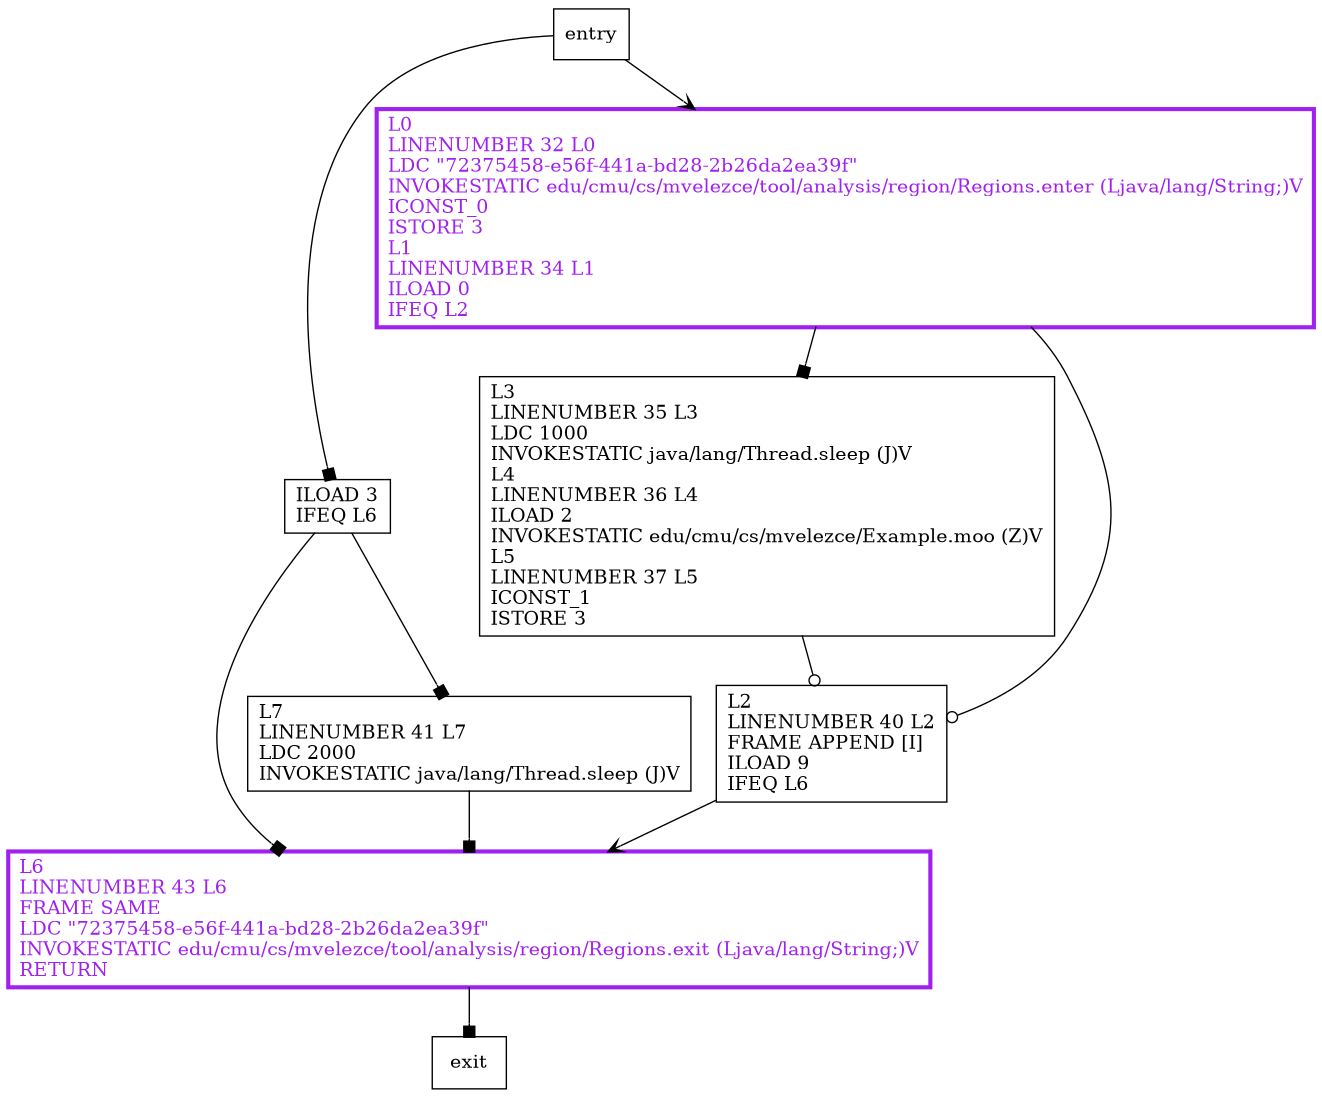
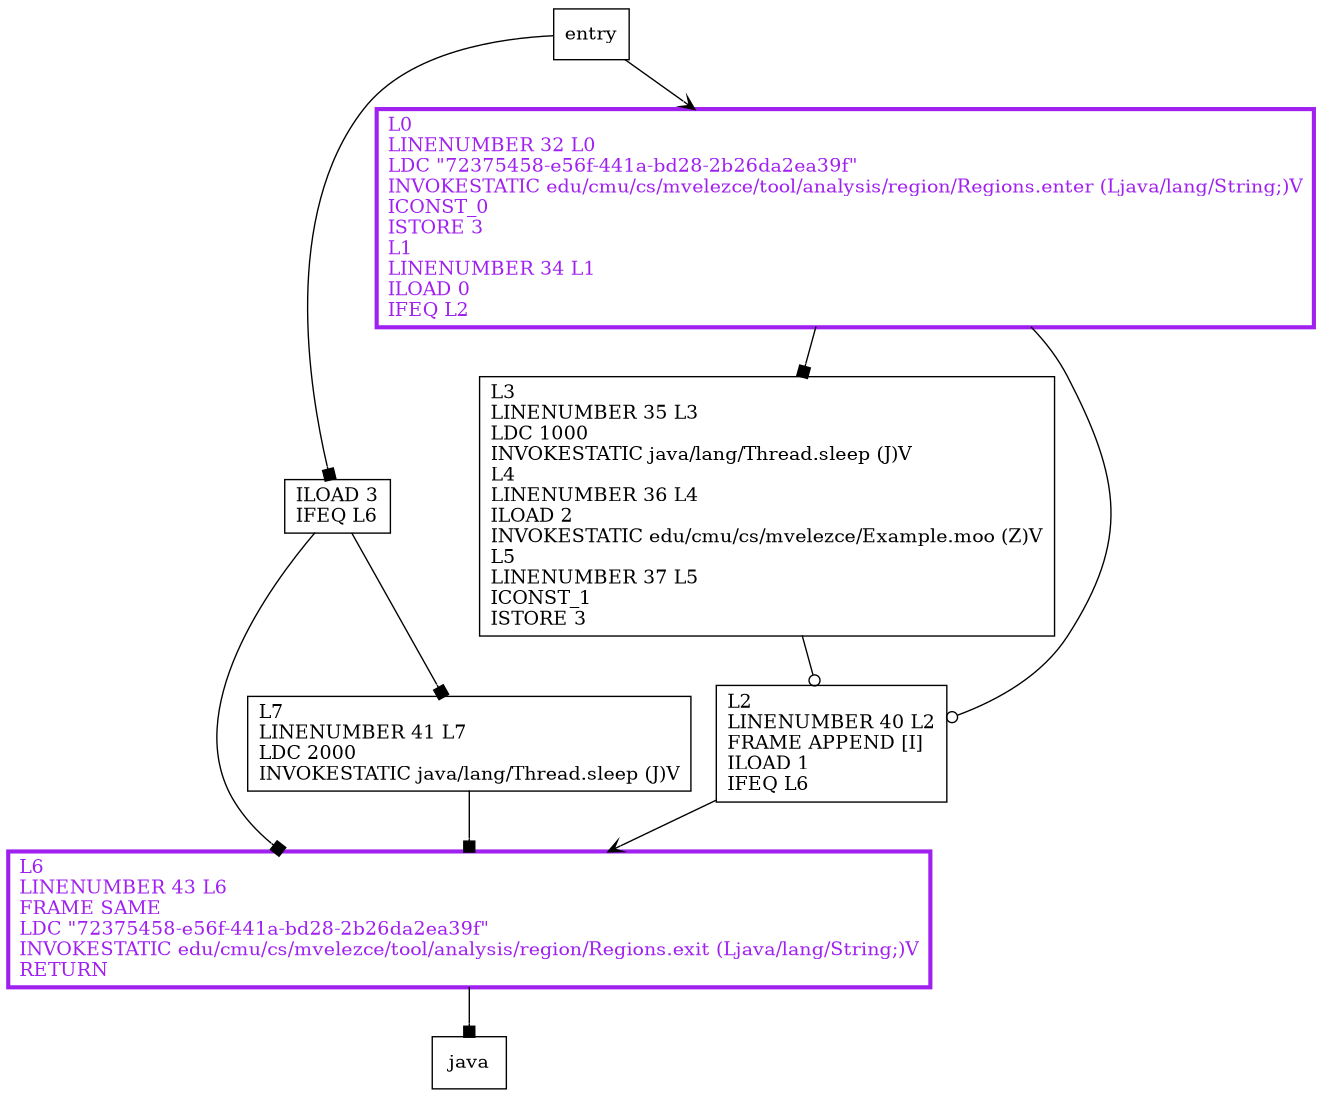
(832, 744) -> (832, 744)
(469, 1063) -> (469, 1063)
